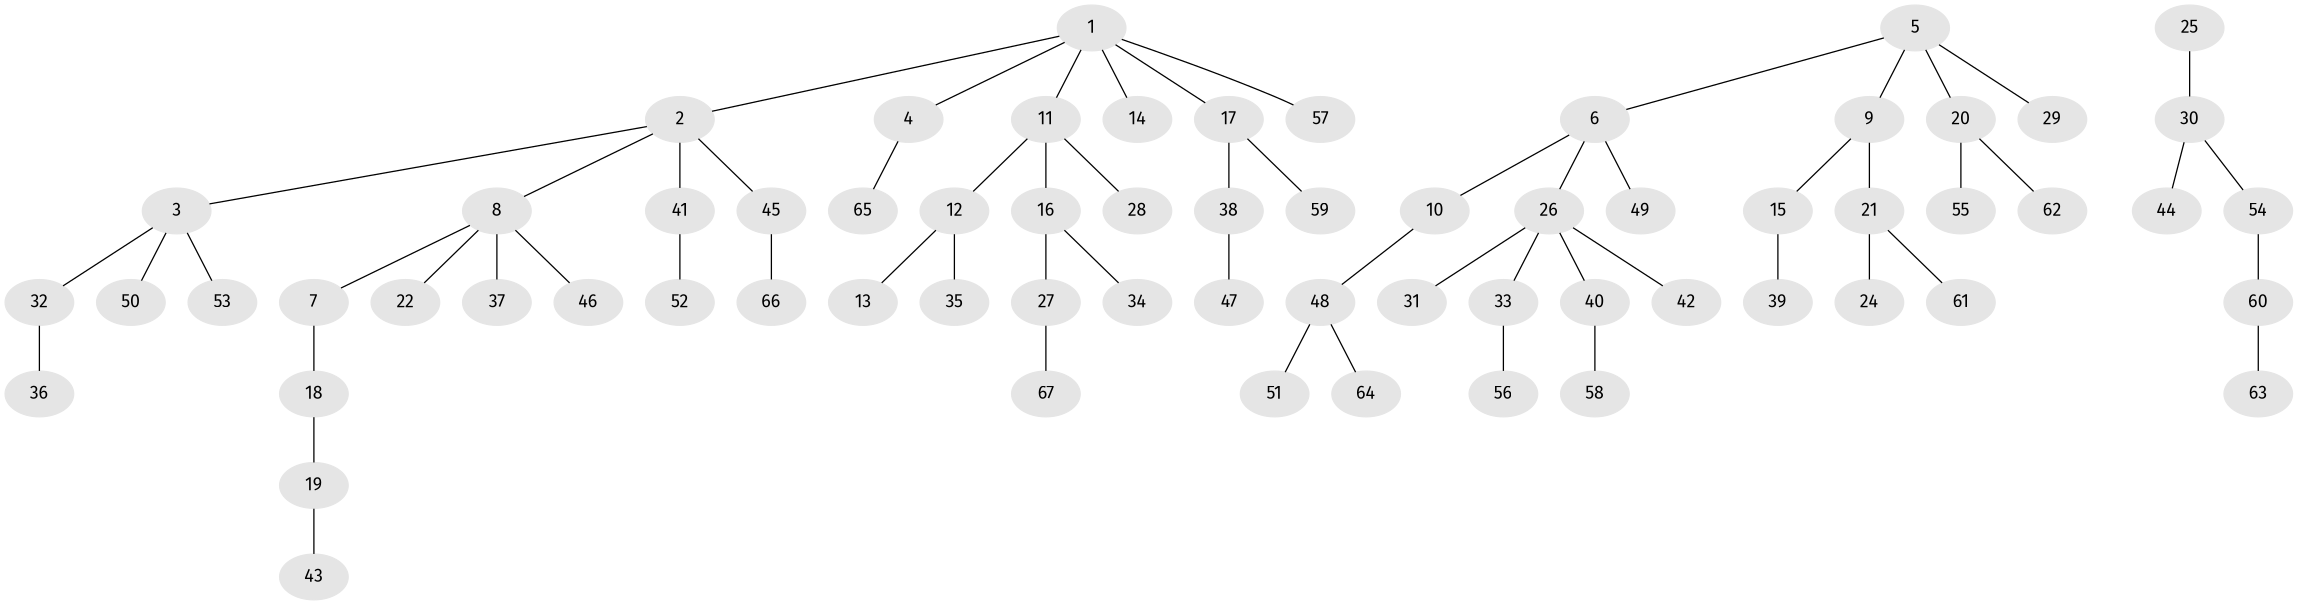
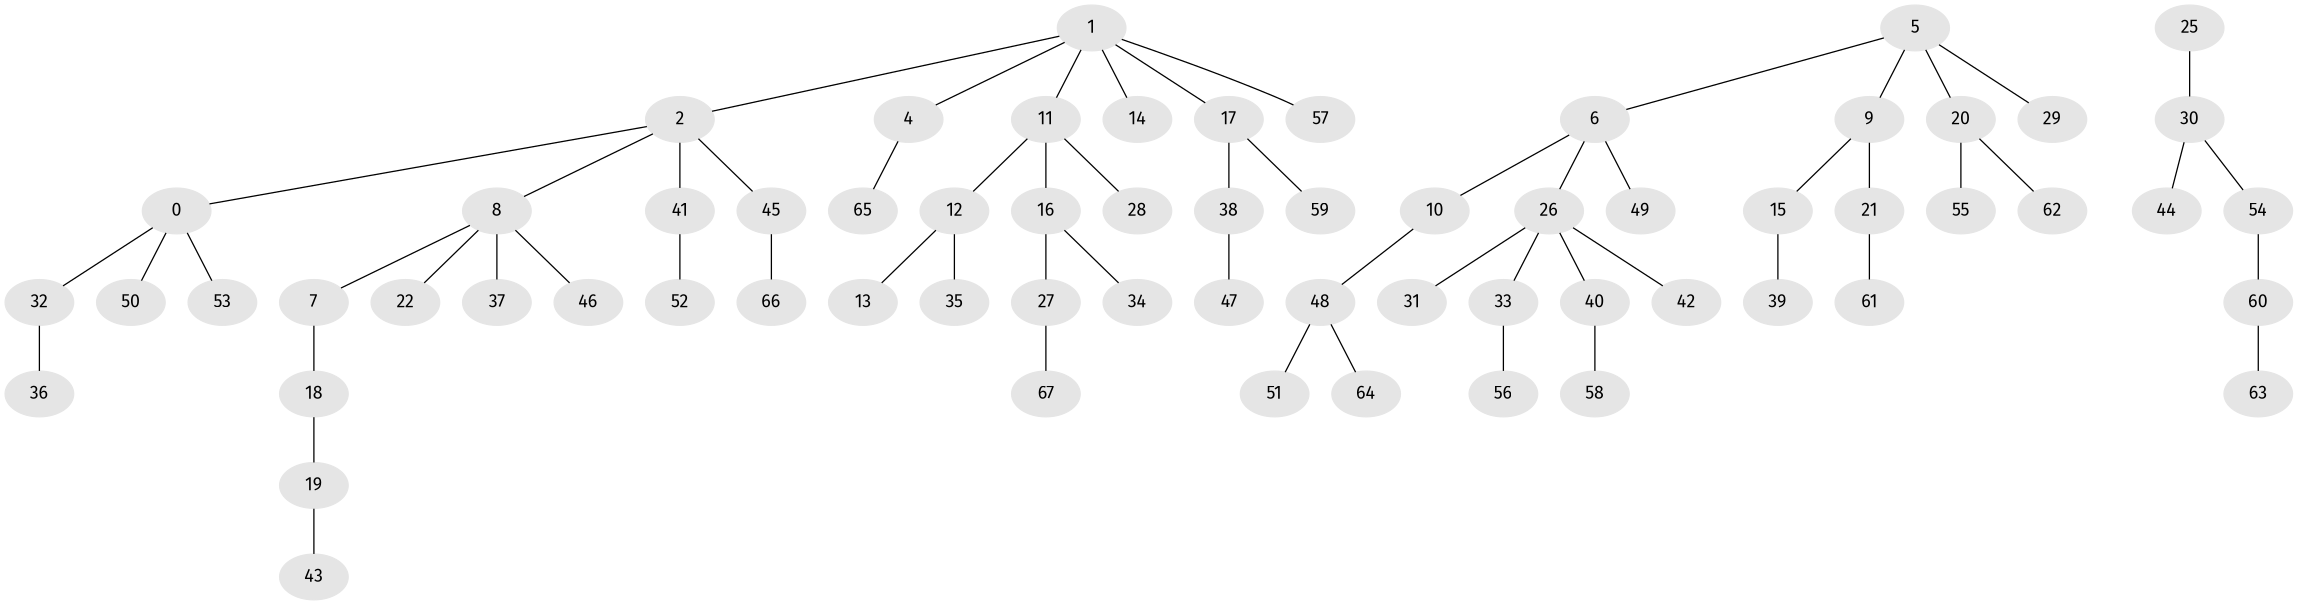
(177, 211) -> (177, 211)
(1869, 302) -> none
